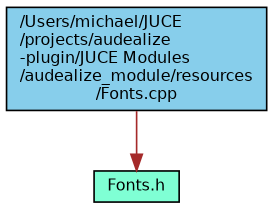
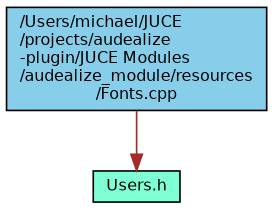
(137, 187) -> (137, 187)
